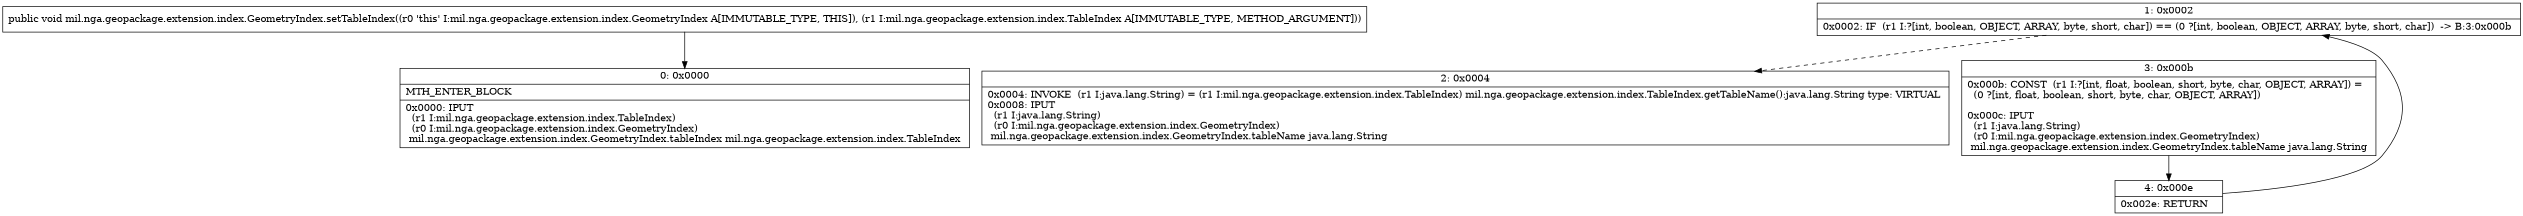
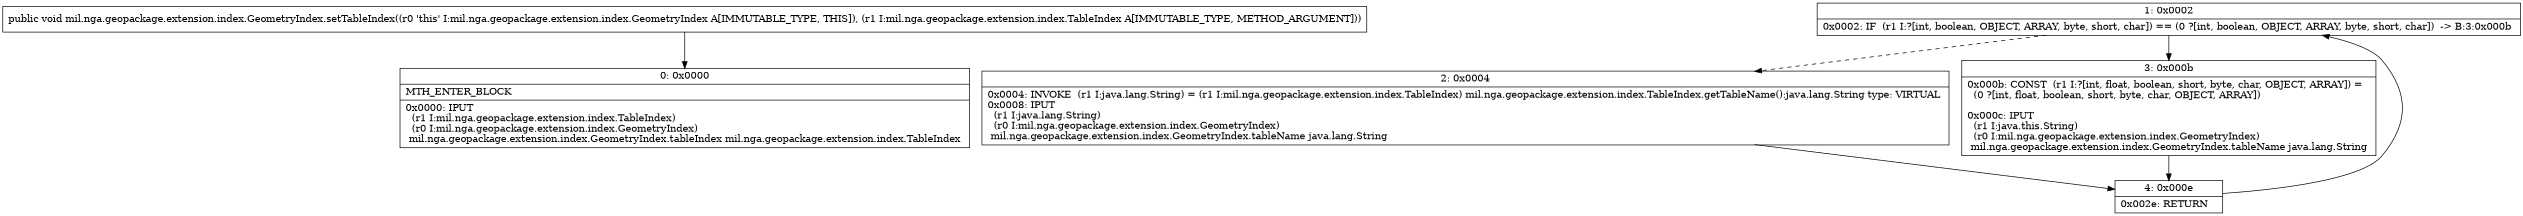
none -> (2169, 44)
(2024, 126) -> (2023, 126)
none -> (1931, 167)
